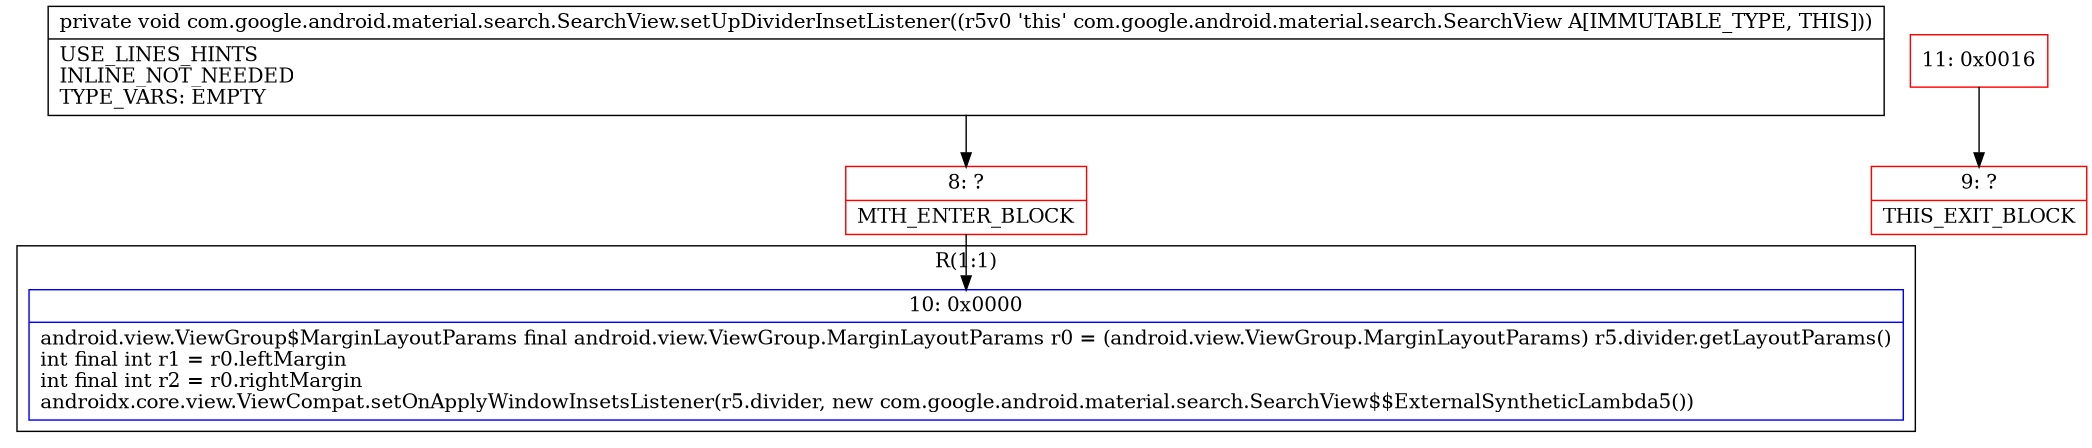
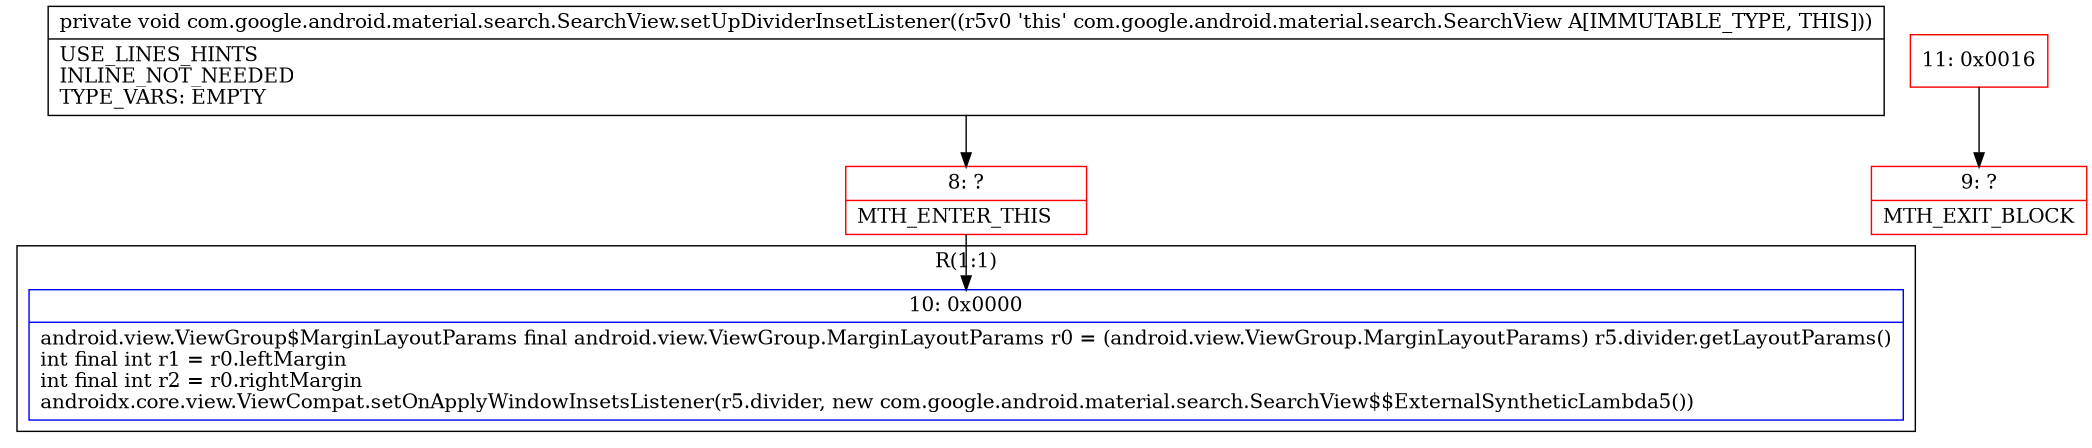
(966, 217) -> (955, 217)
(1979, 217) -> (1979, 217)
